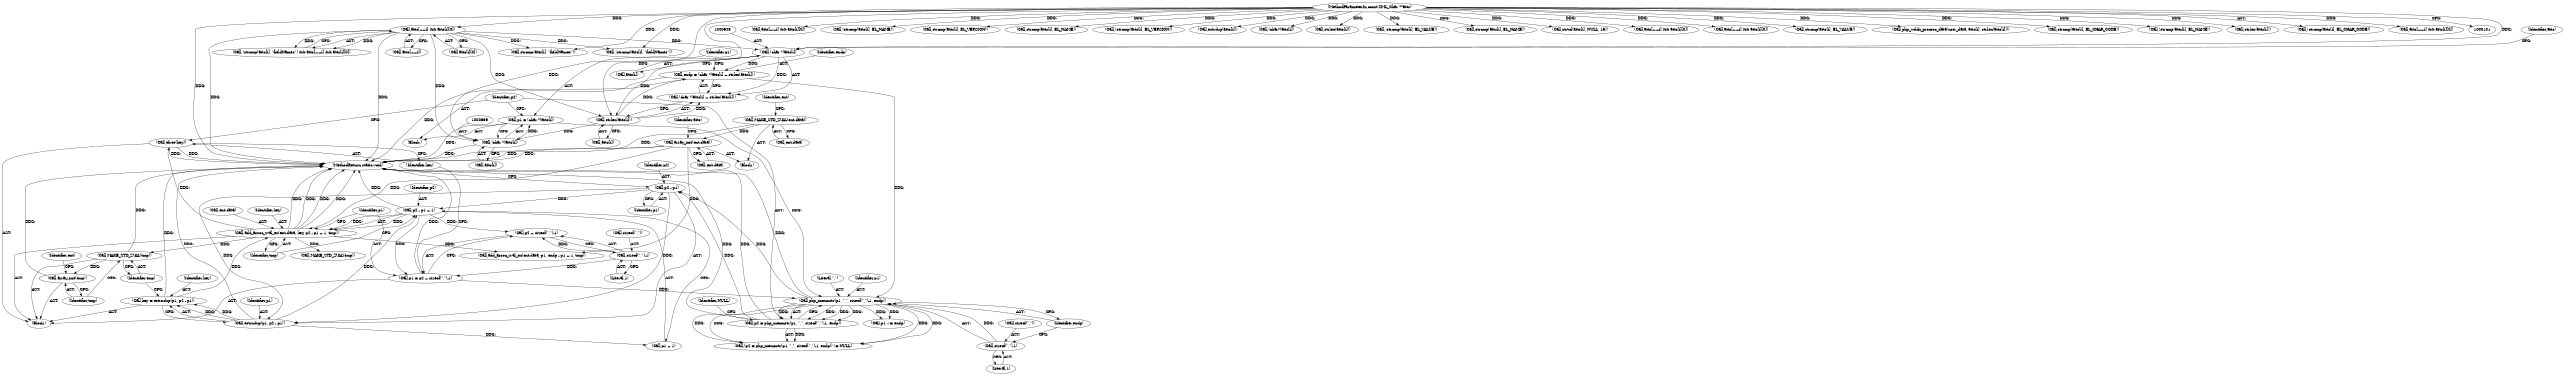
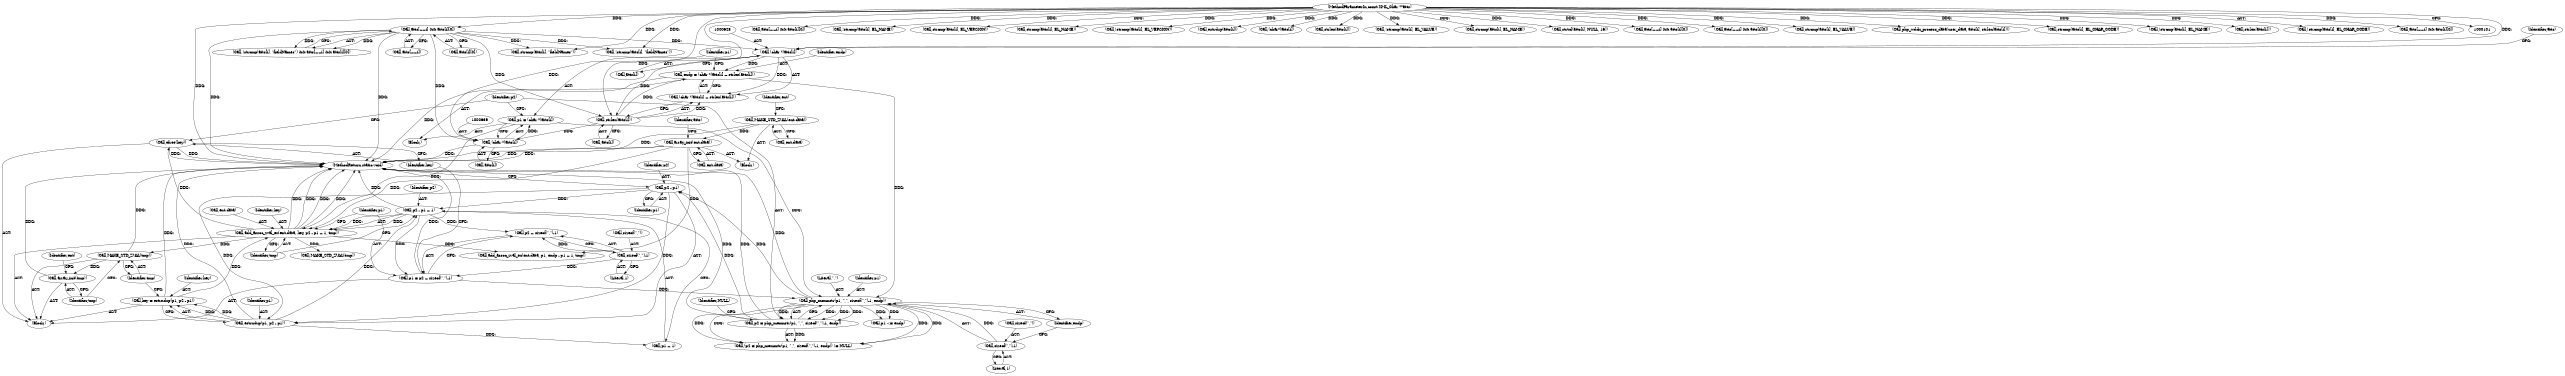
(445, 139) -> (411, 176)
